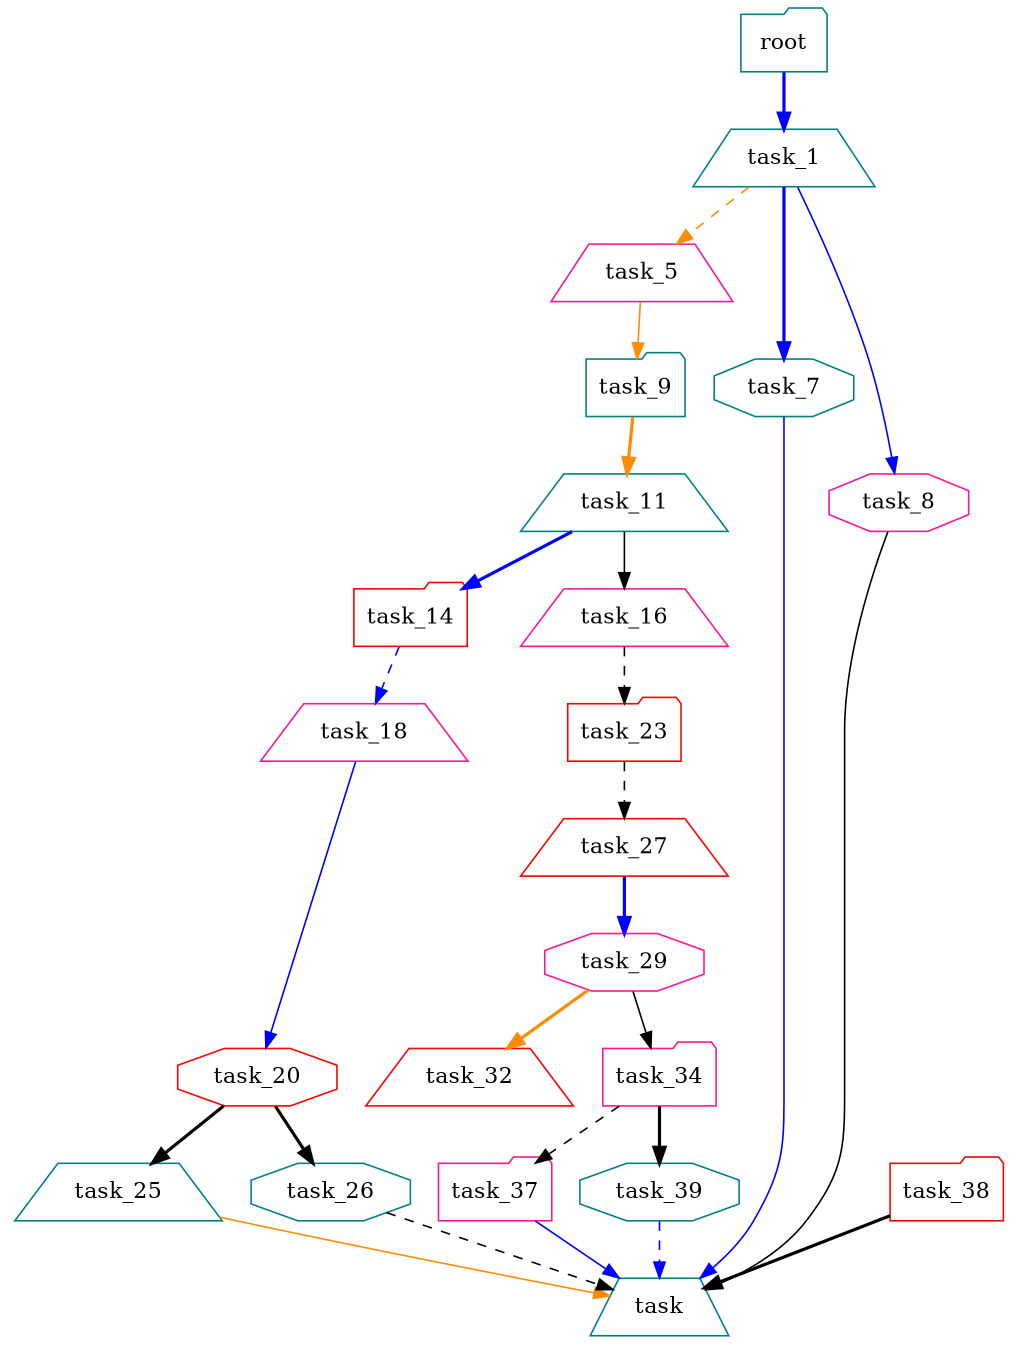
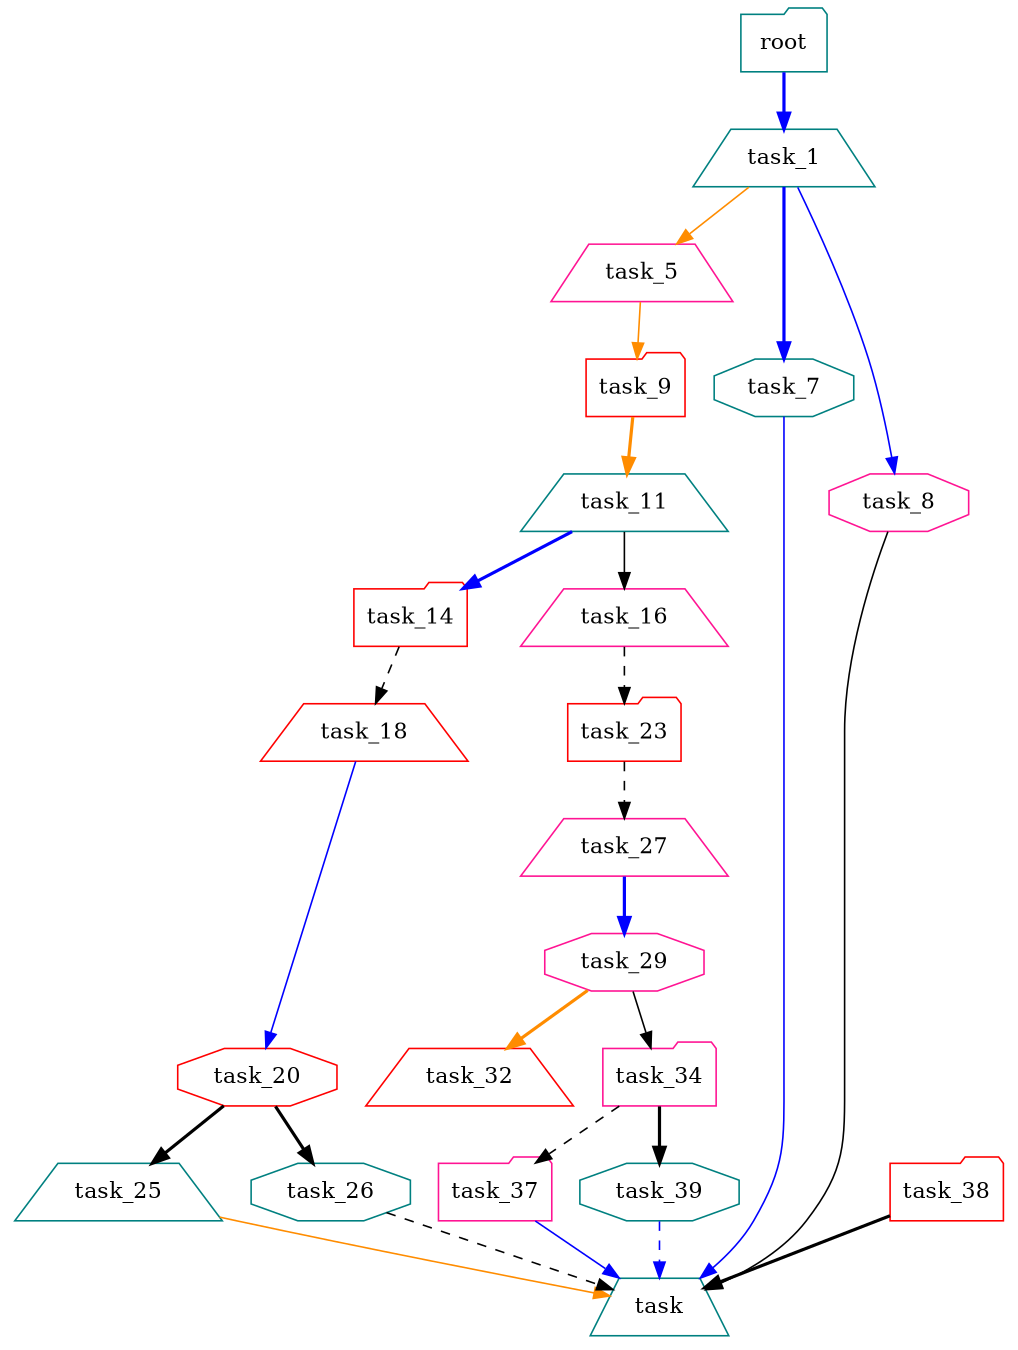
(719, 211) -> (719, 211)
(636, 388) -> (636, 388)
(390, 668) -> (390, 668)
(364, 732) -> (364, 732)
(624, 847) -> (624, 847)
